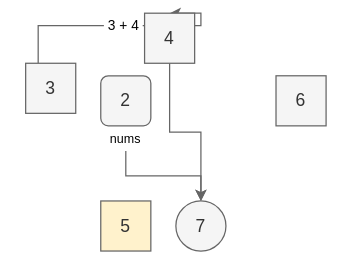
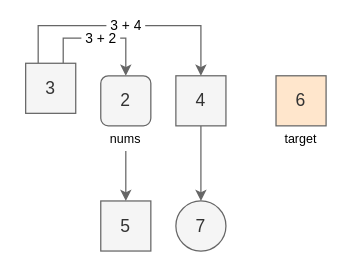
none -> (105, 38)
(169, 38) -> (201, 101)
(301, 101) -> (301, 101)
none -> (301, 138)
(160, 176) -> (126, 183)
(126, 226) -> (126, 226)
